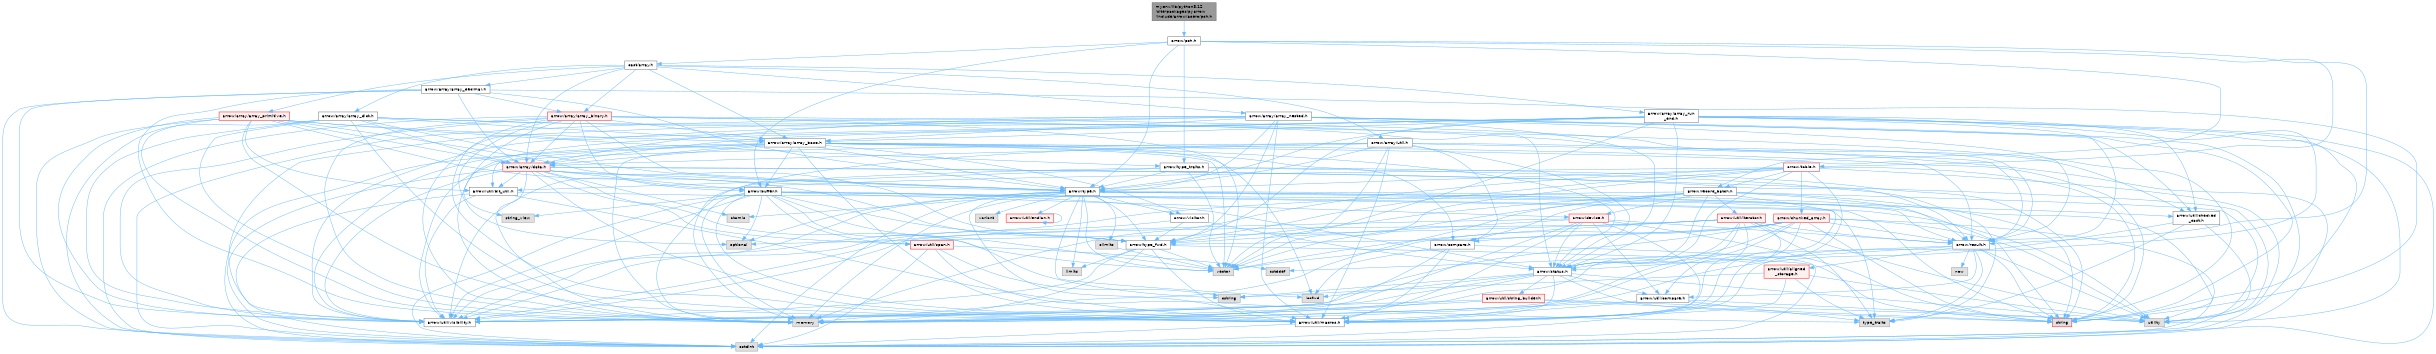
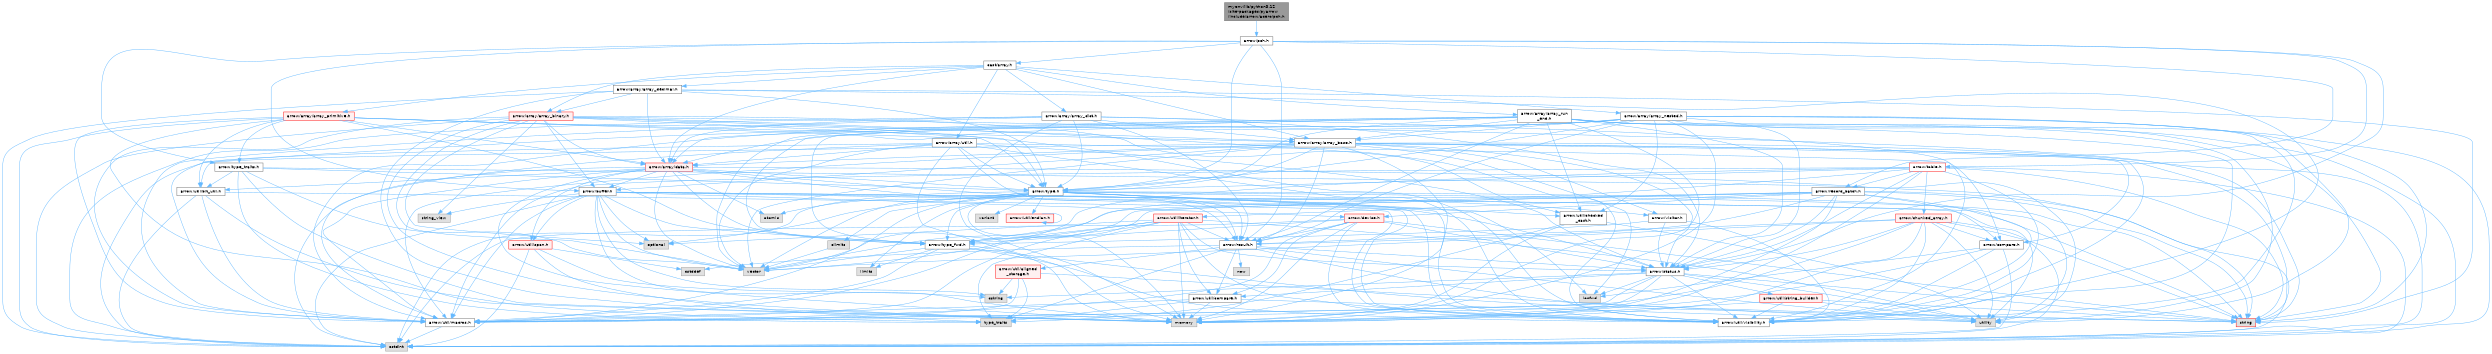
none -> (2354, 61)
(1343, 242) -> (1064, 232)
